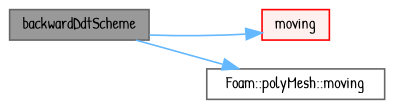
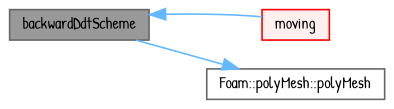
(198, 36) -> (214, 14)
(296, 84) -> (296, 84)
